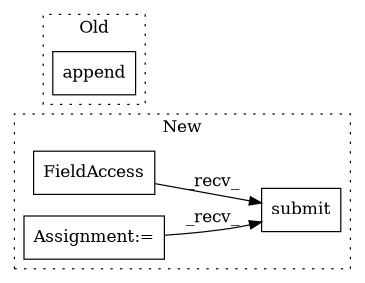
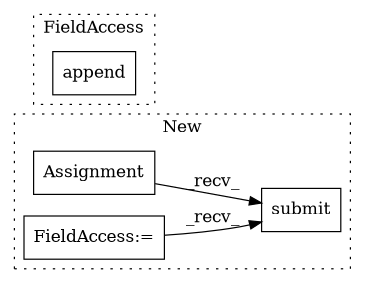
(94, 28) -> (94, 28)
(94, 173) -> (94, 173)
(94, 238) -> (94, 238)
